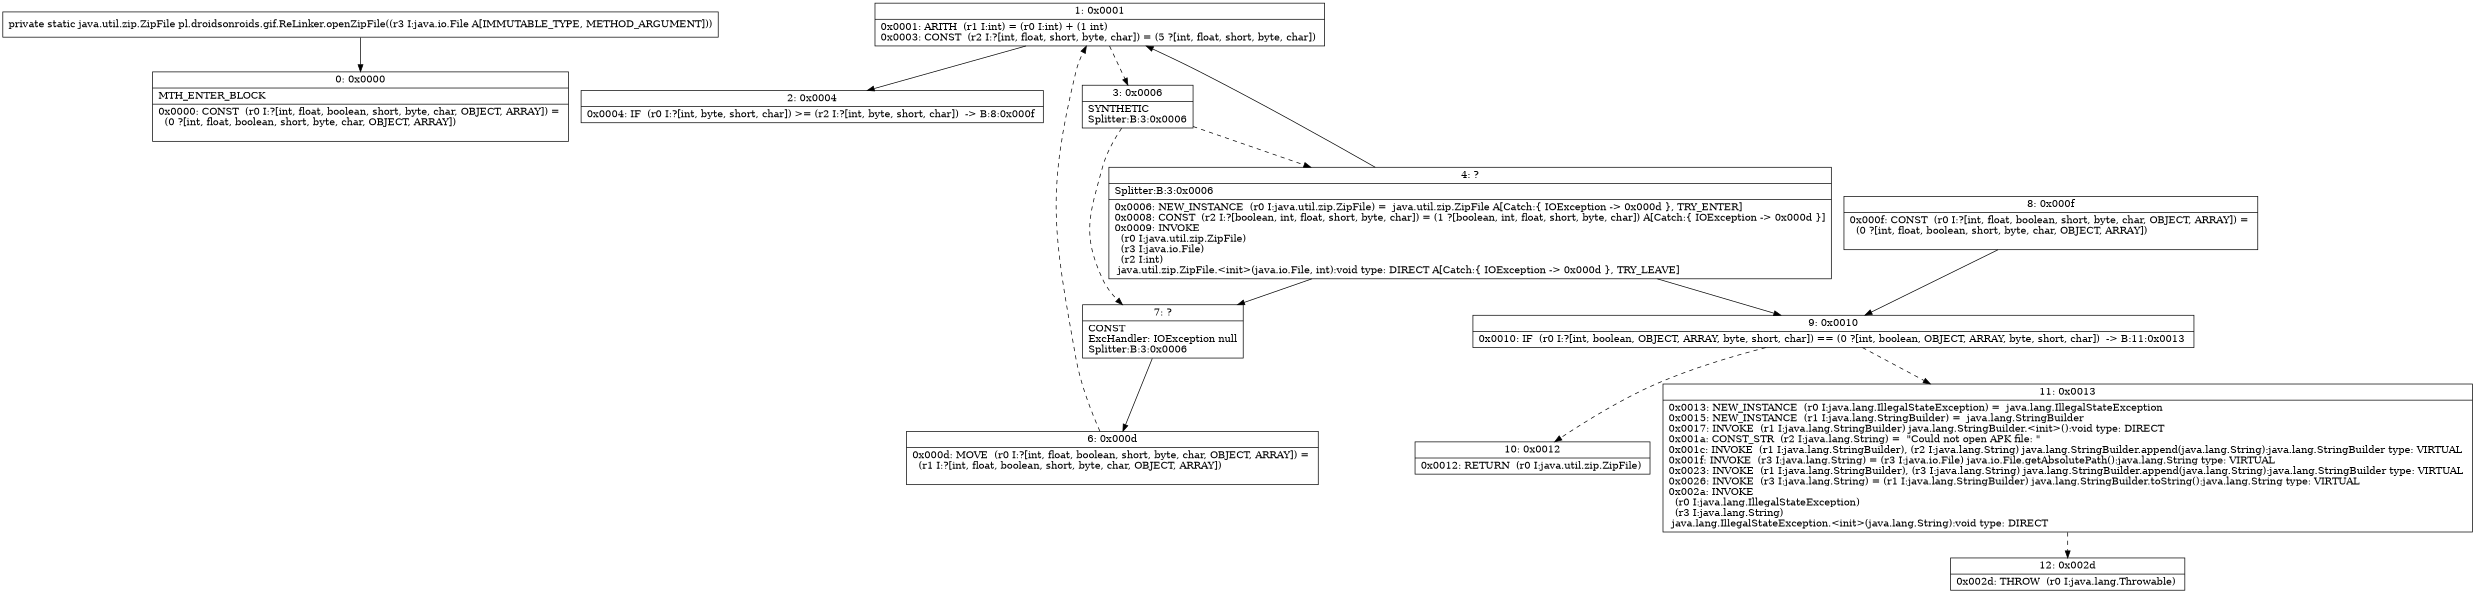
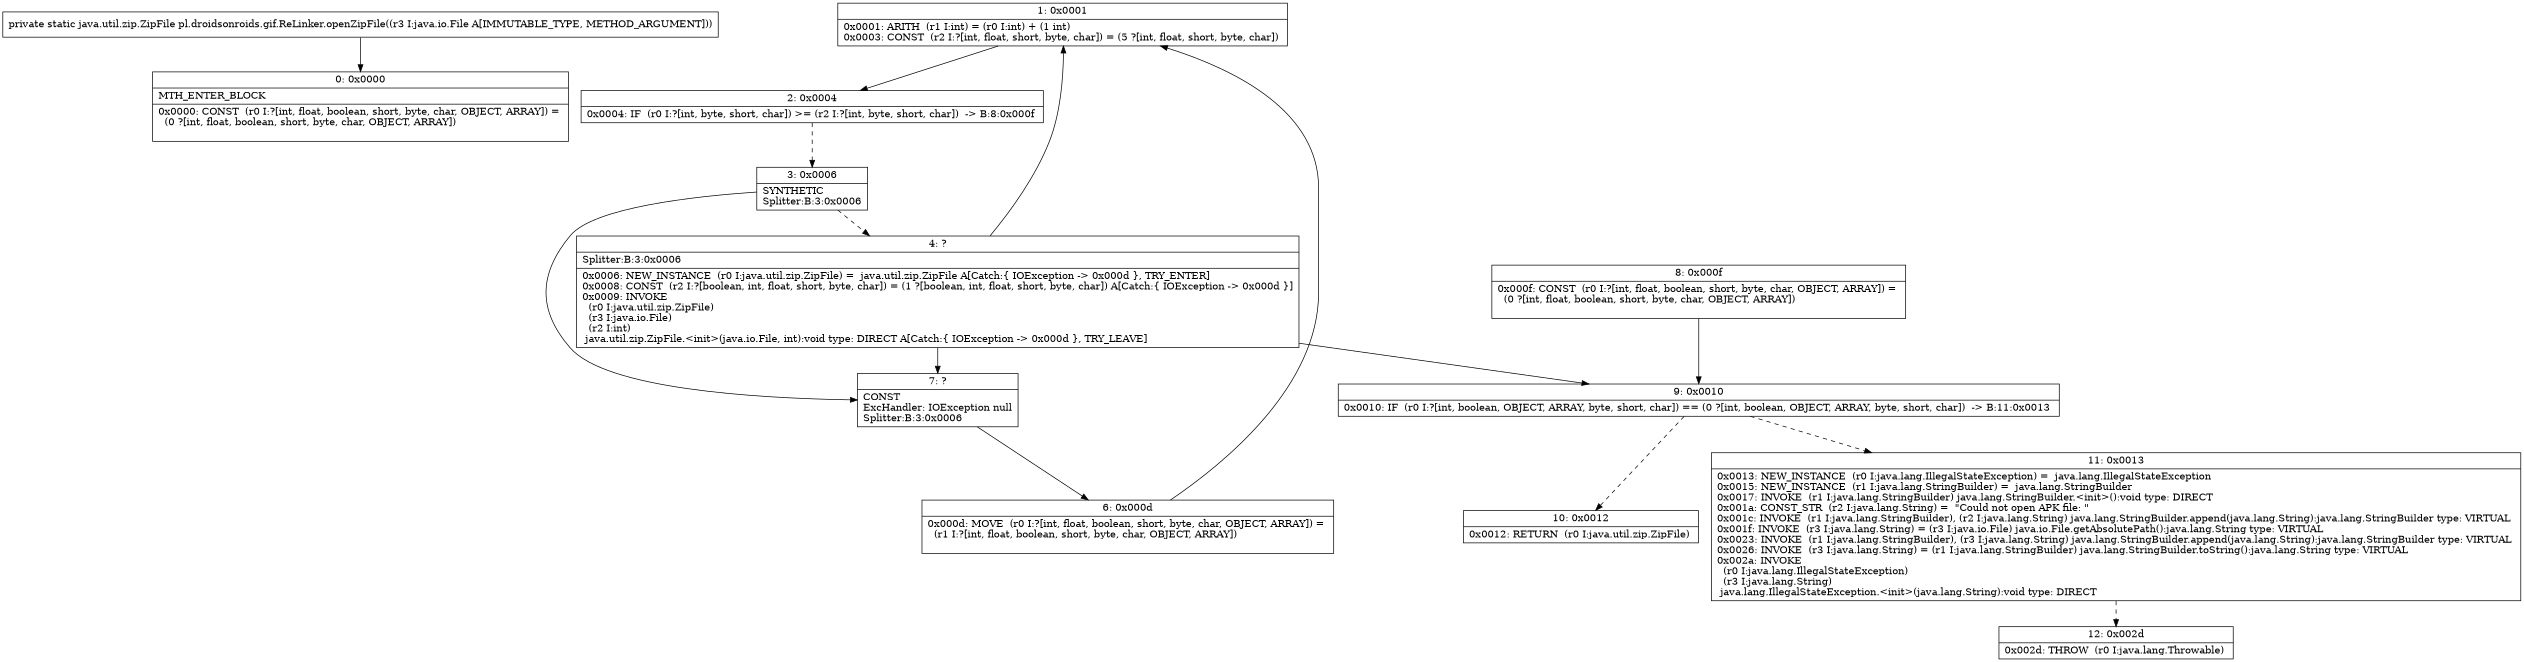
(1117, 62) -> (812, 142)
(1091, 214) -> (561, 336)
(1058, 243) -> (1319, 262)
